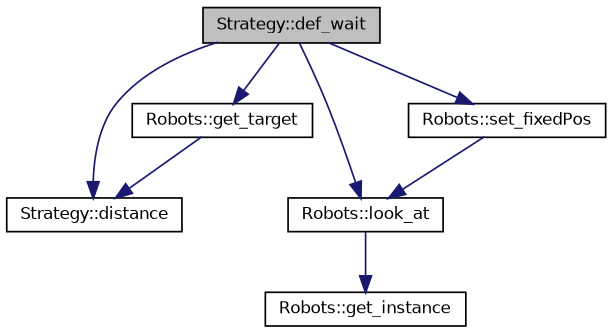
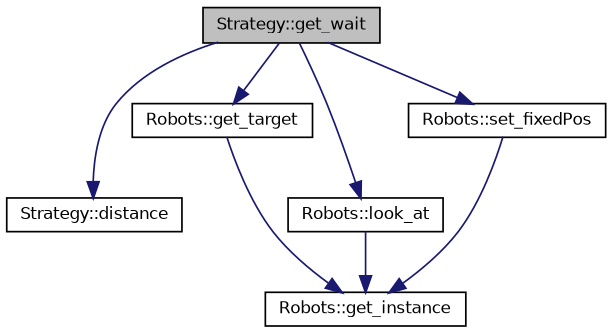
(291, 25) -> (291, 25)
(166, 162) -> (264, 219)
(443, 163) -> (467, 220)
